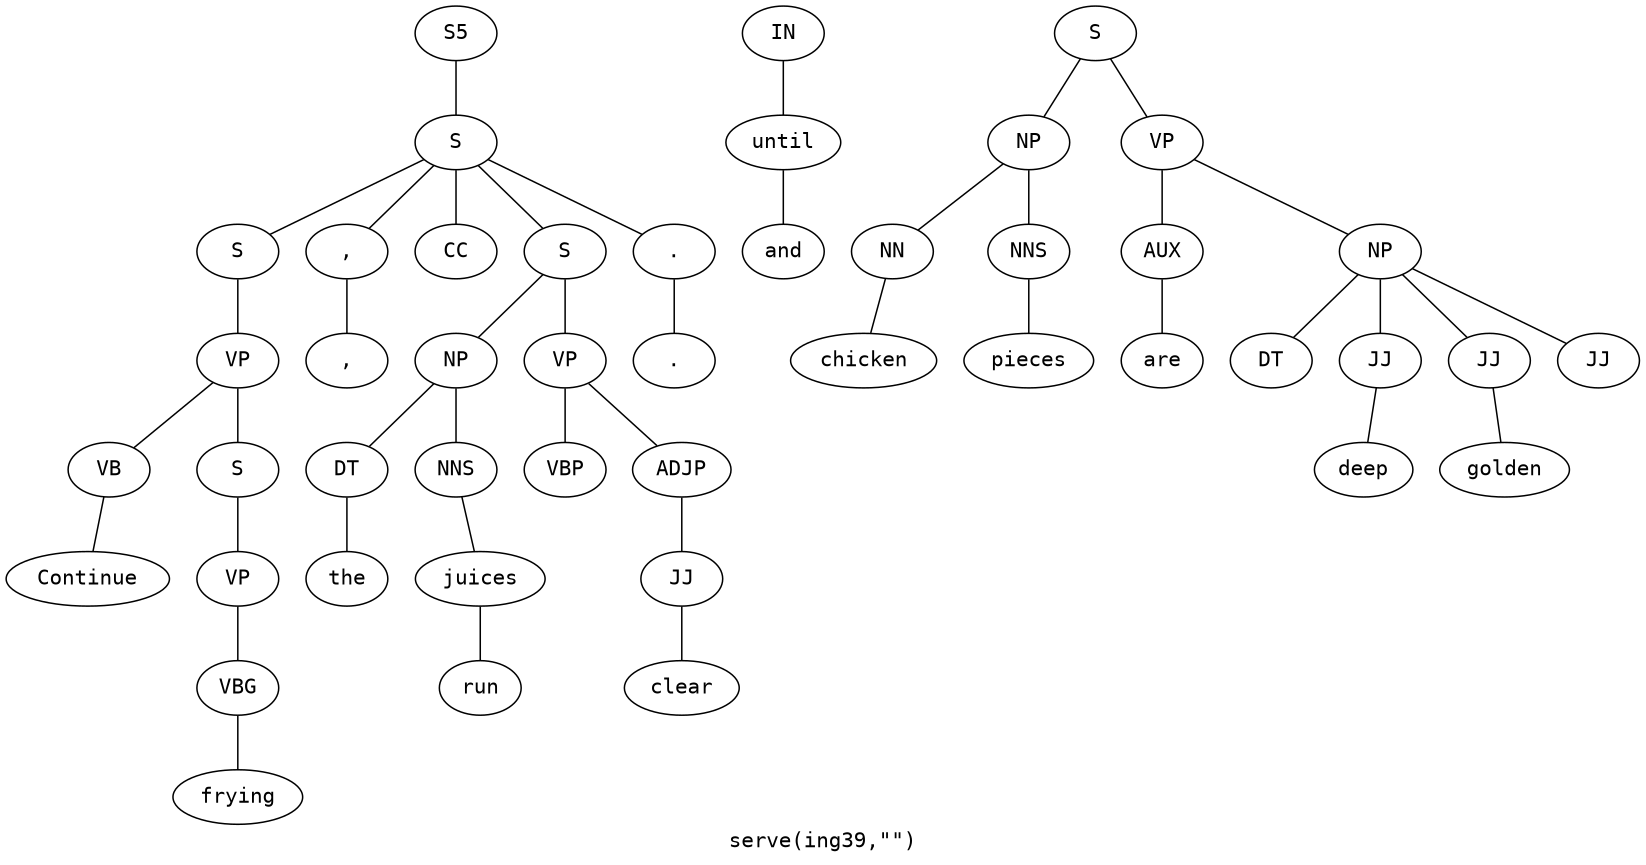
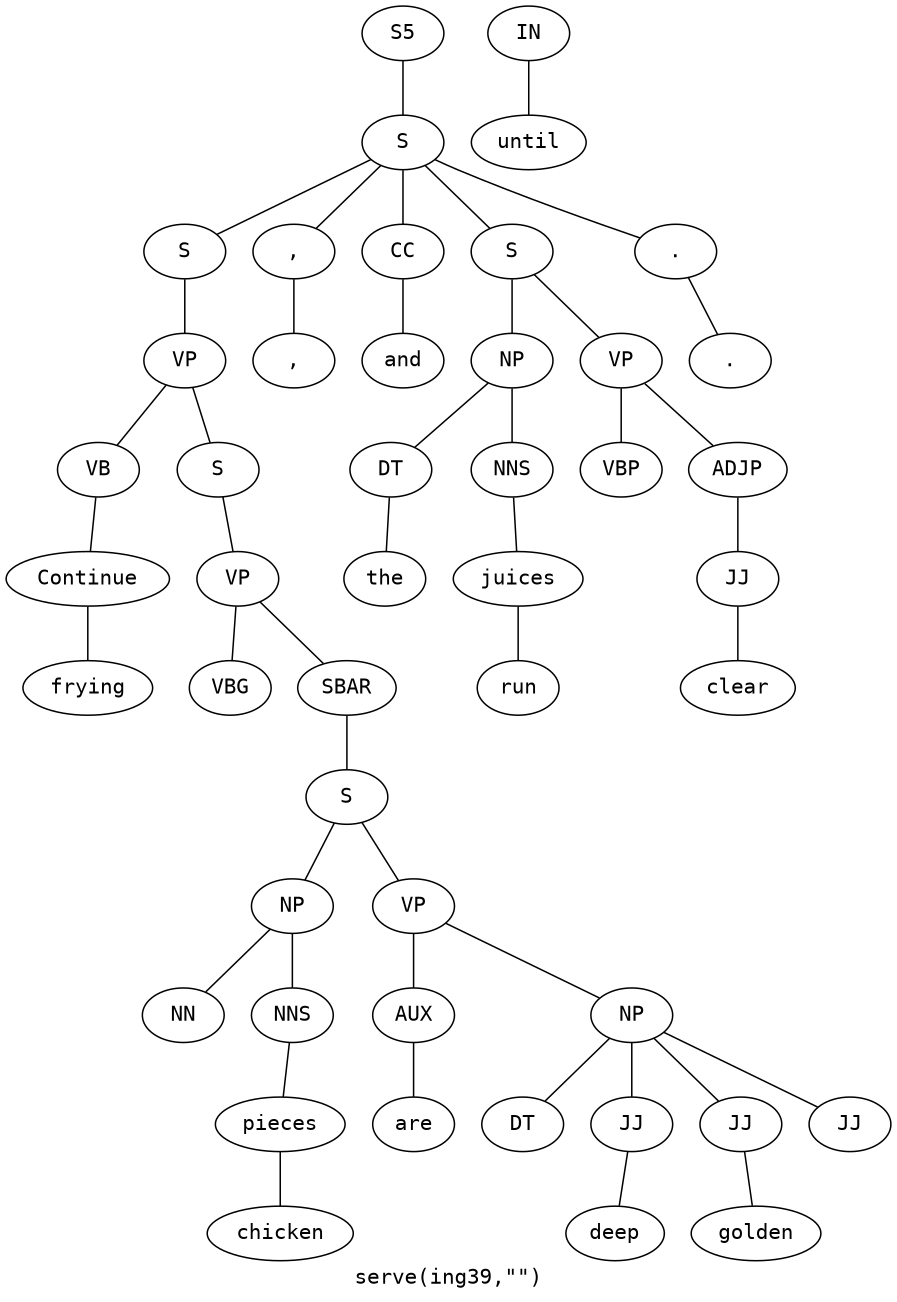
(783, 197) -> (403, 306)
(878, 306) -> (280, 1179)
none -> (347, 688)
(238, 743) -> (88, 634)
